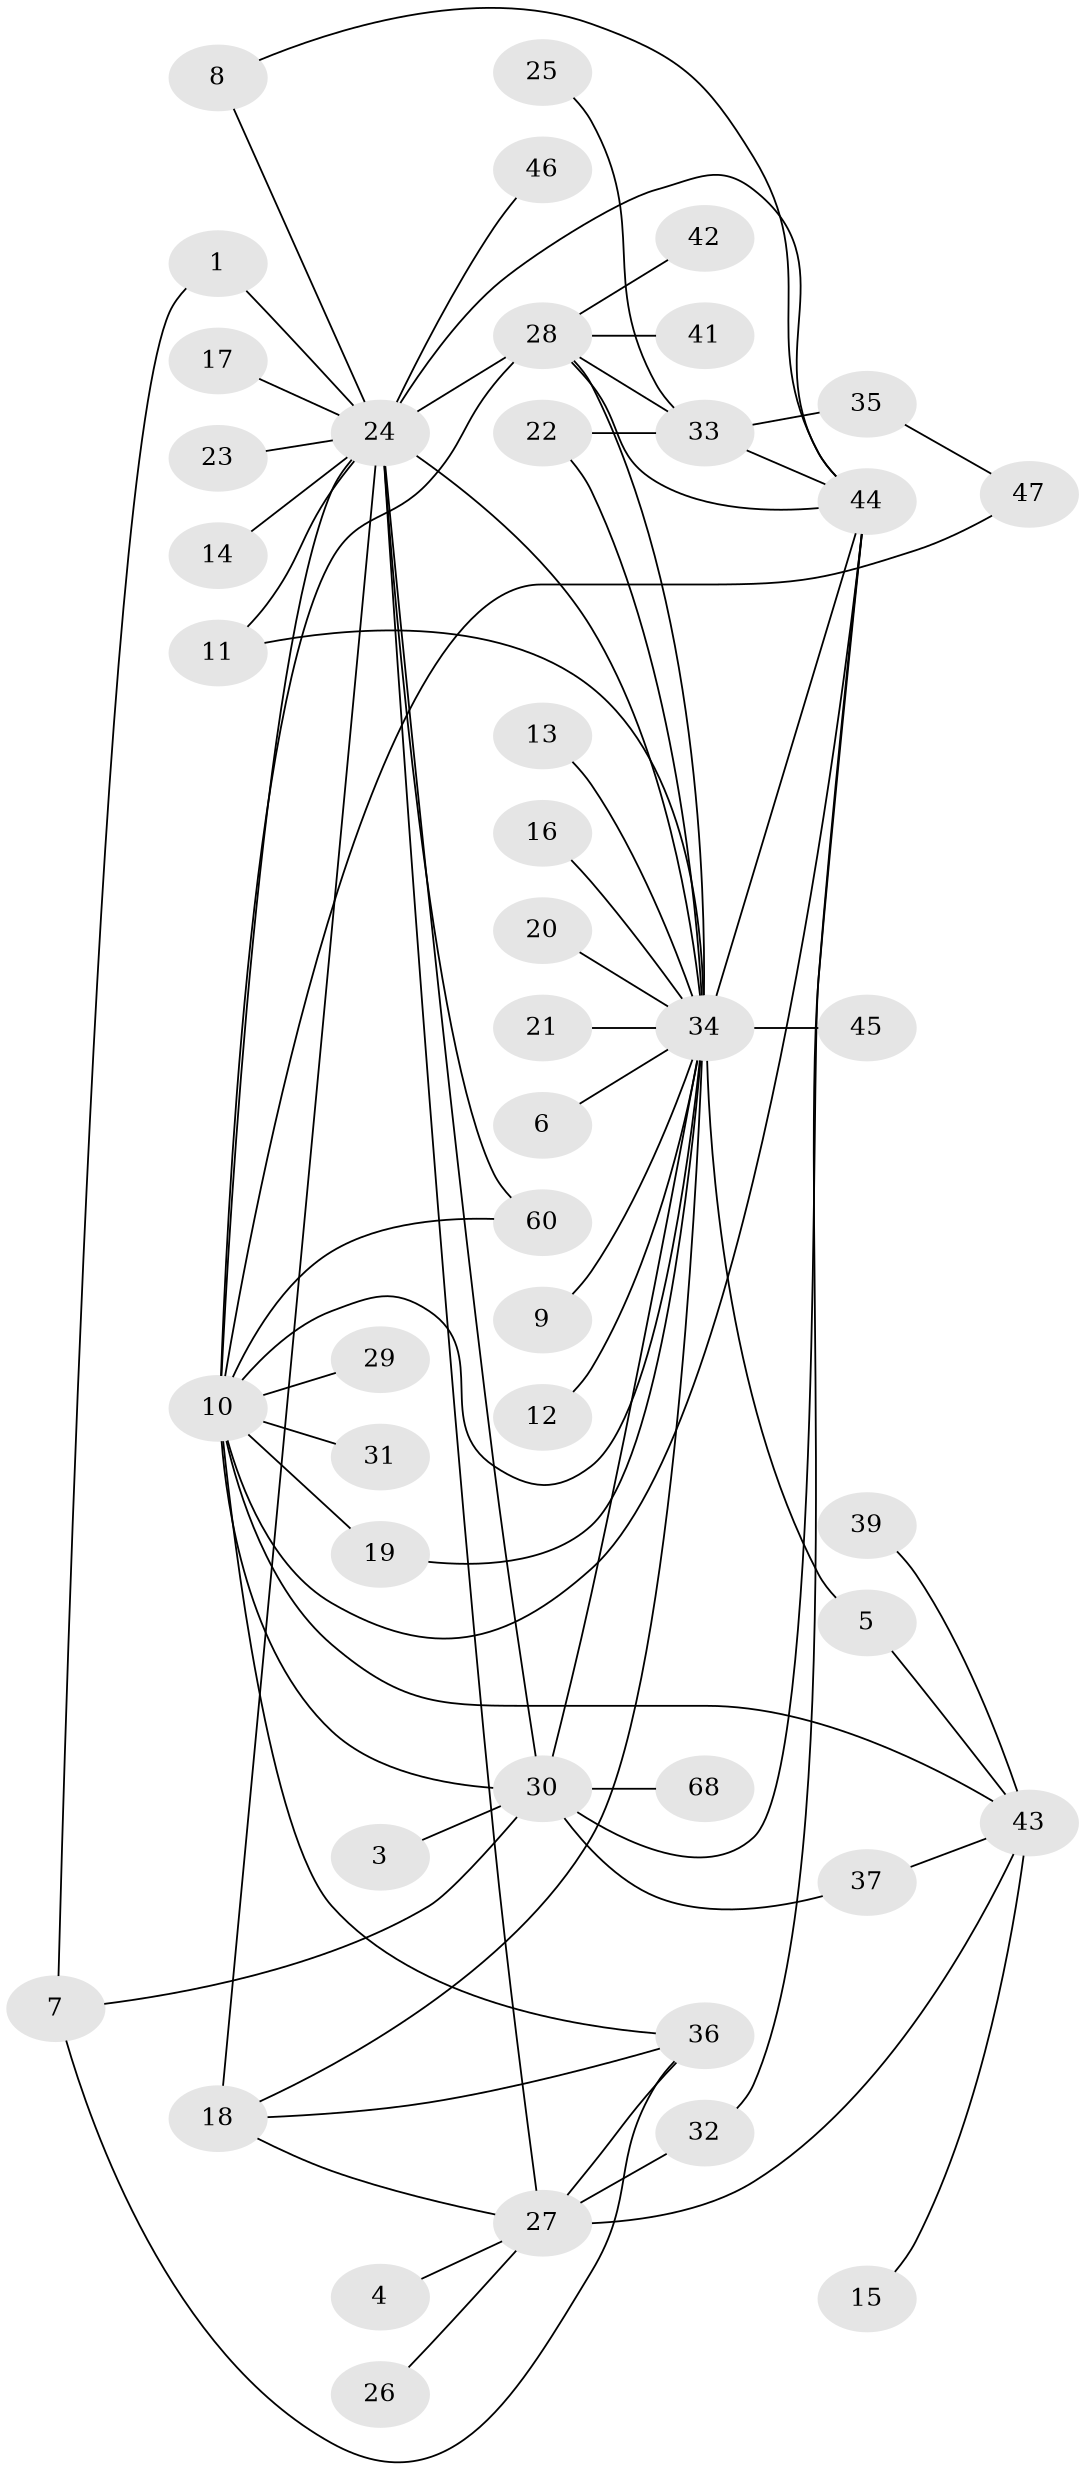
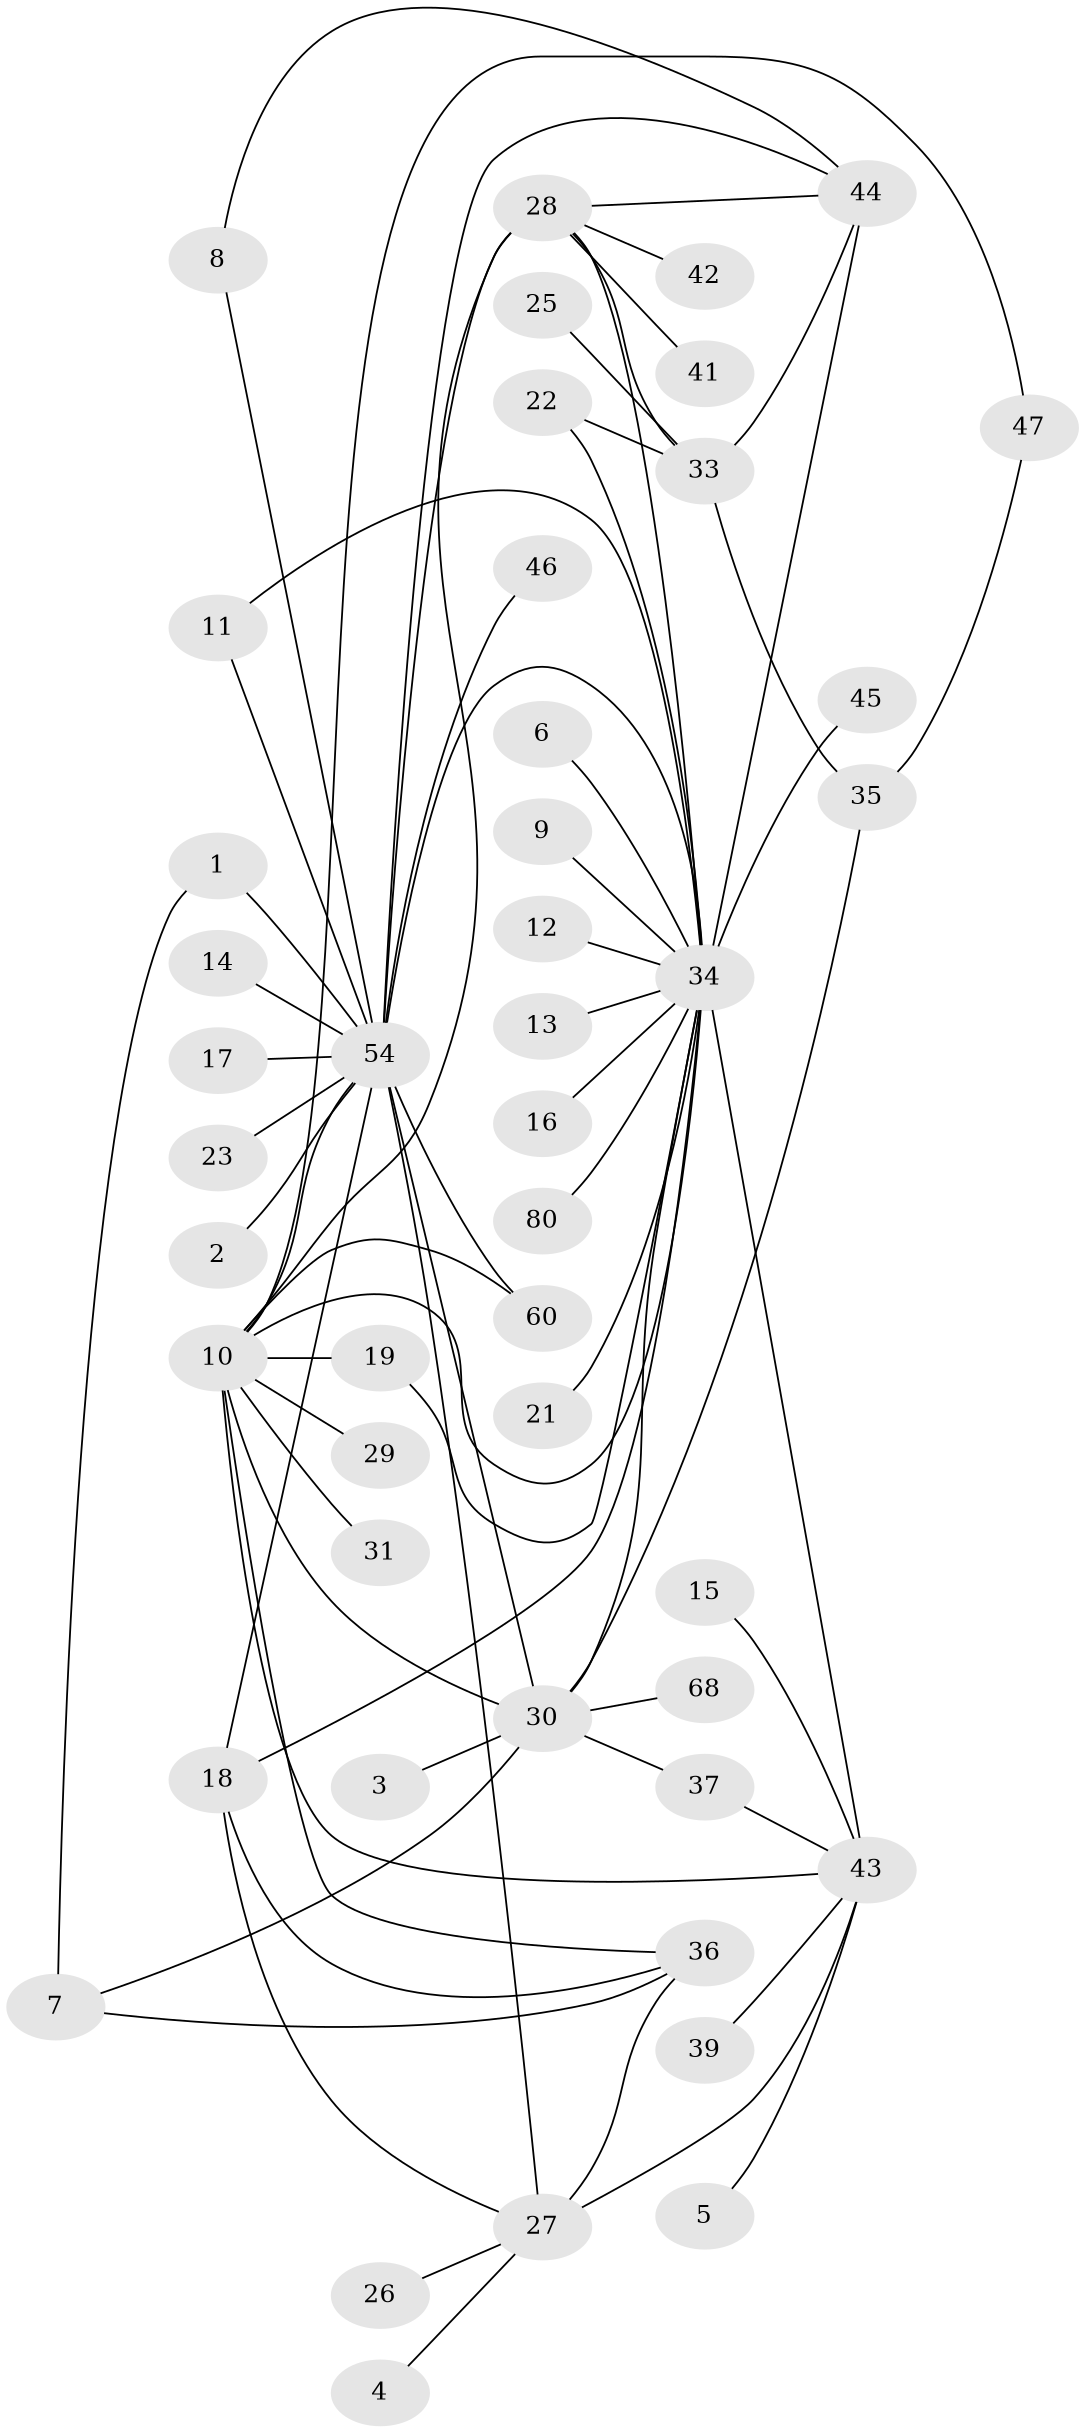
(380, 433) -> (380, 1055)
(543, 931) -> (543, 1221)
none -> (218, 1255)
(719, 1302) -> none
(739, 1338) -> (786, 1424)
(801, 1584) -> (742, 1295)
(705, 2133) -> none
